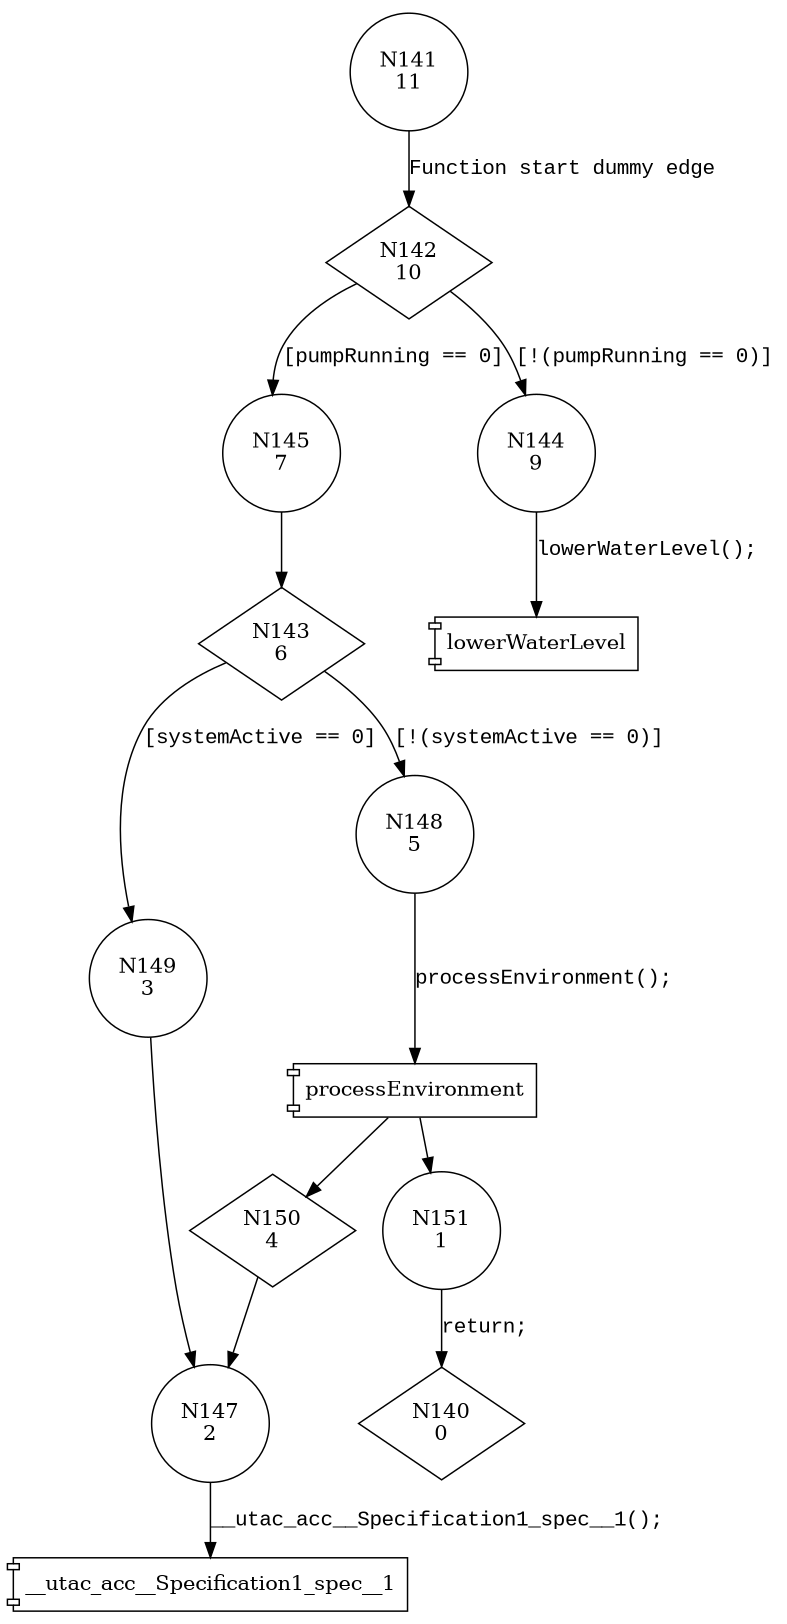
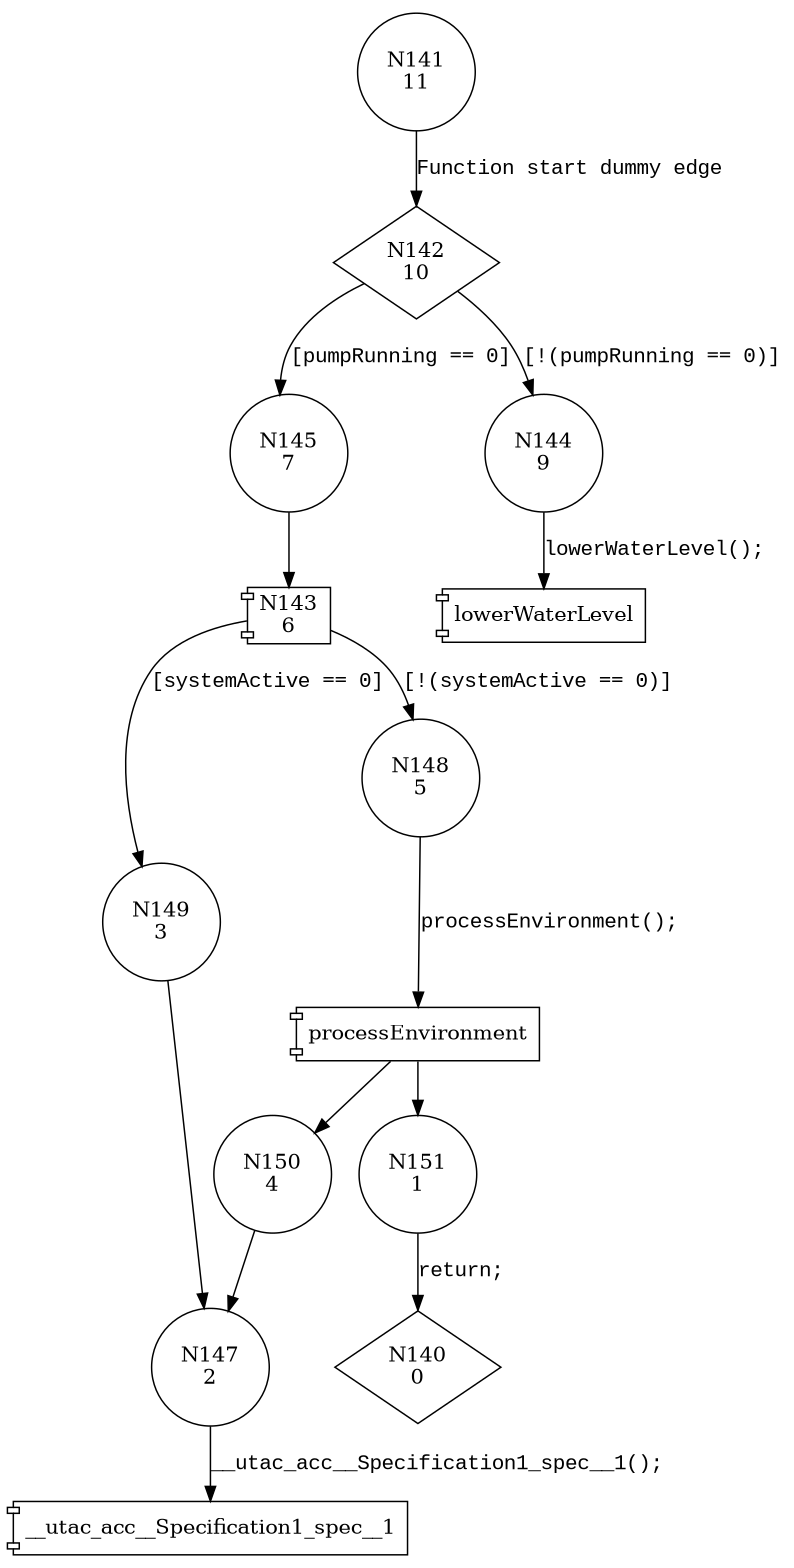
(282, 644) -> (289, 616)
(273, 1231) -> (273, 1174)
